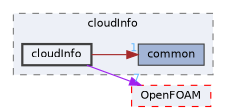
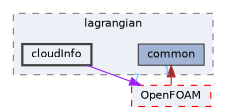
(113, 24) -> (113, 24)
(109, 55) -> (171, 82)
